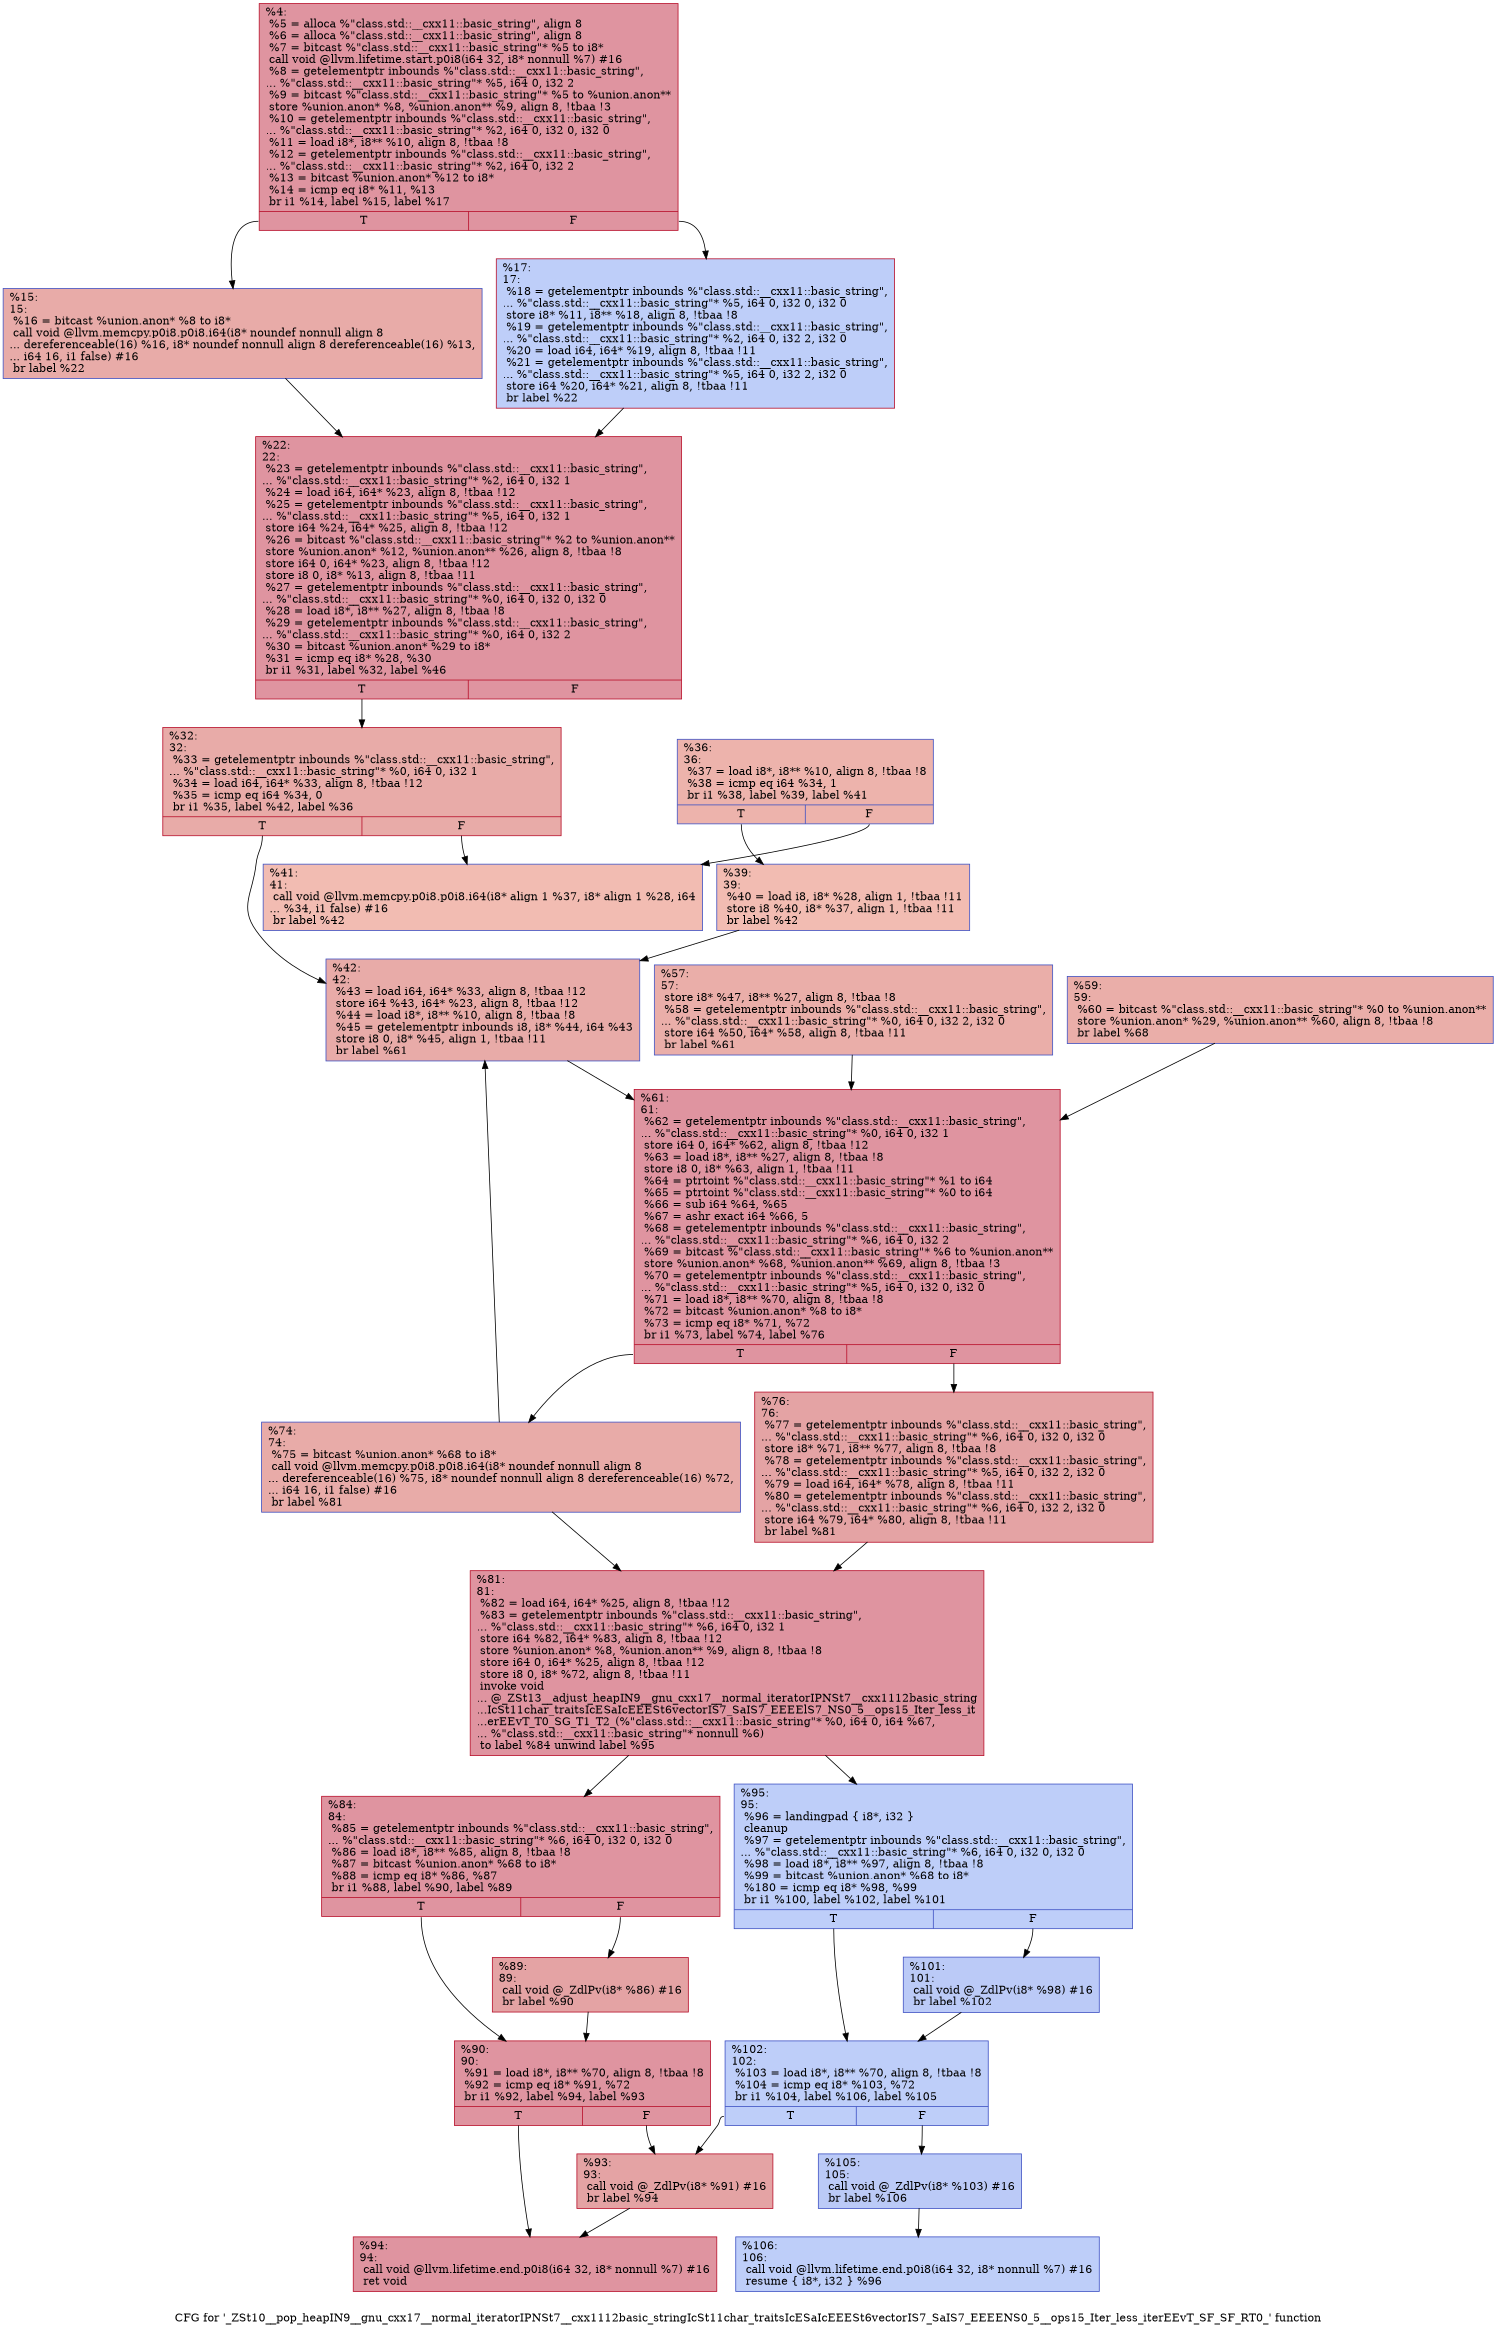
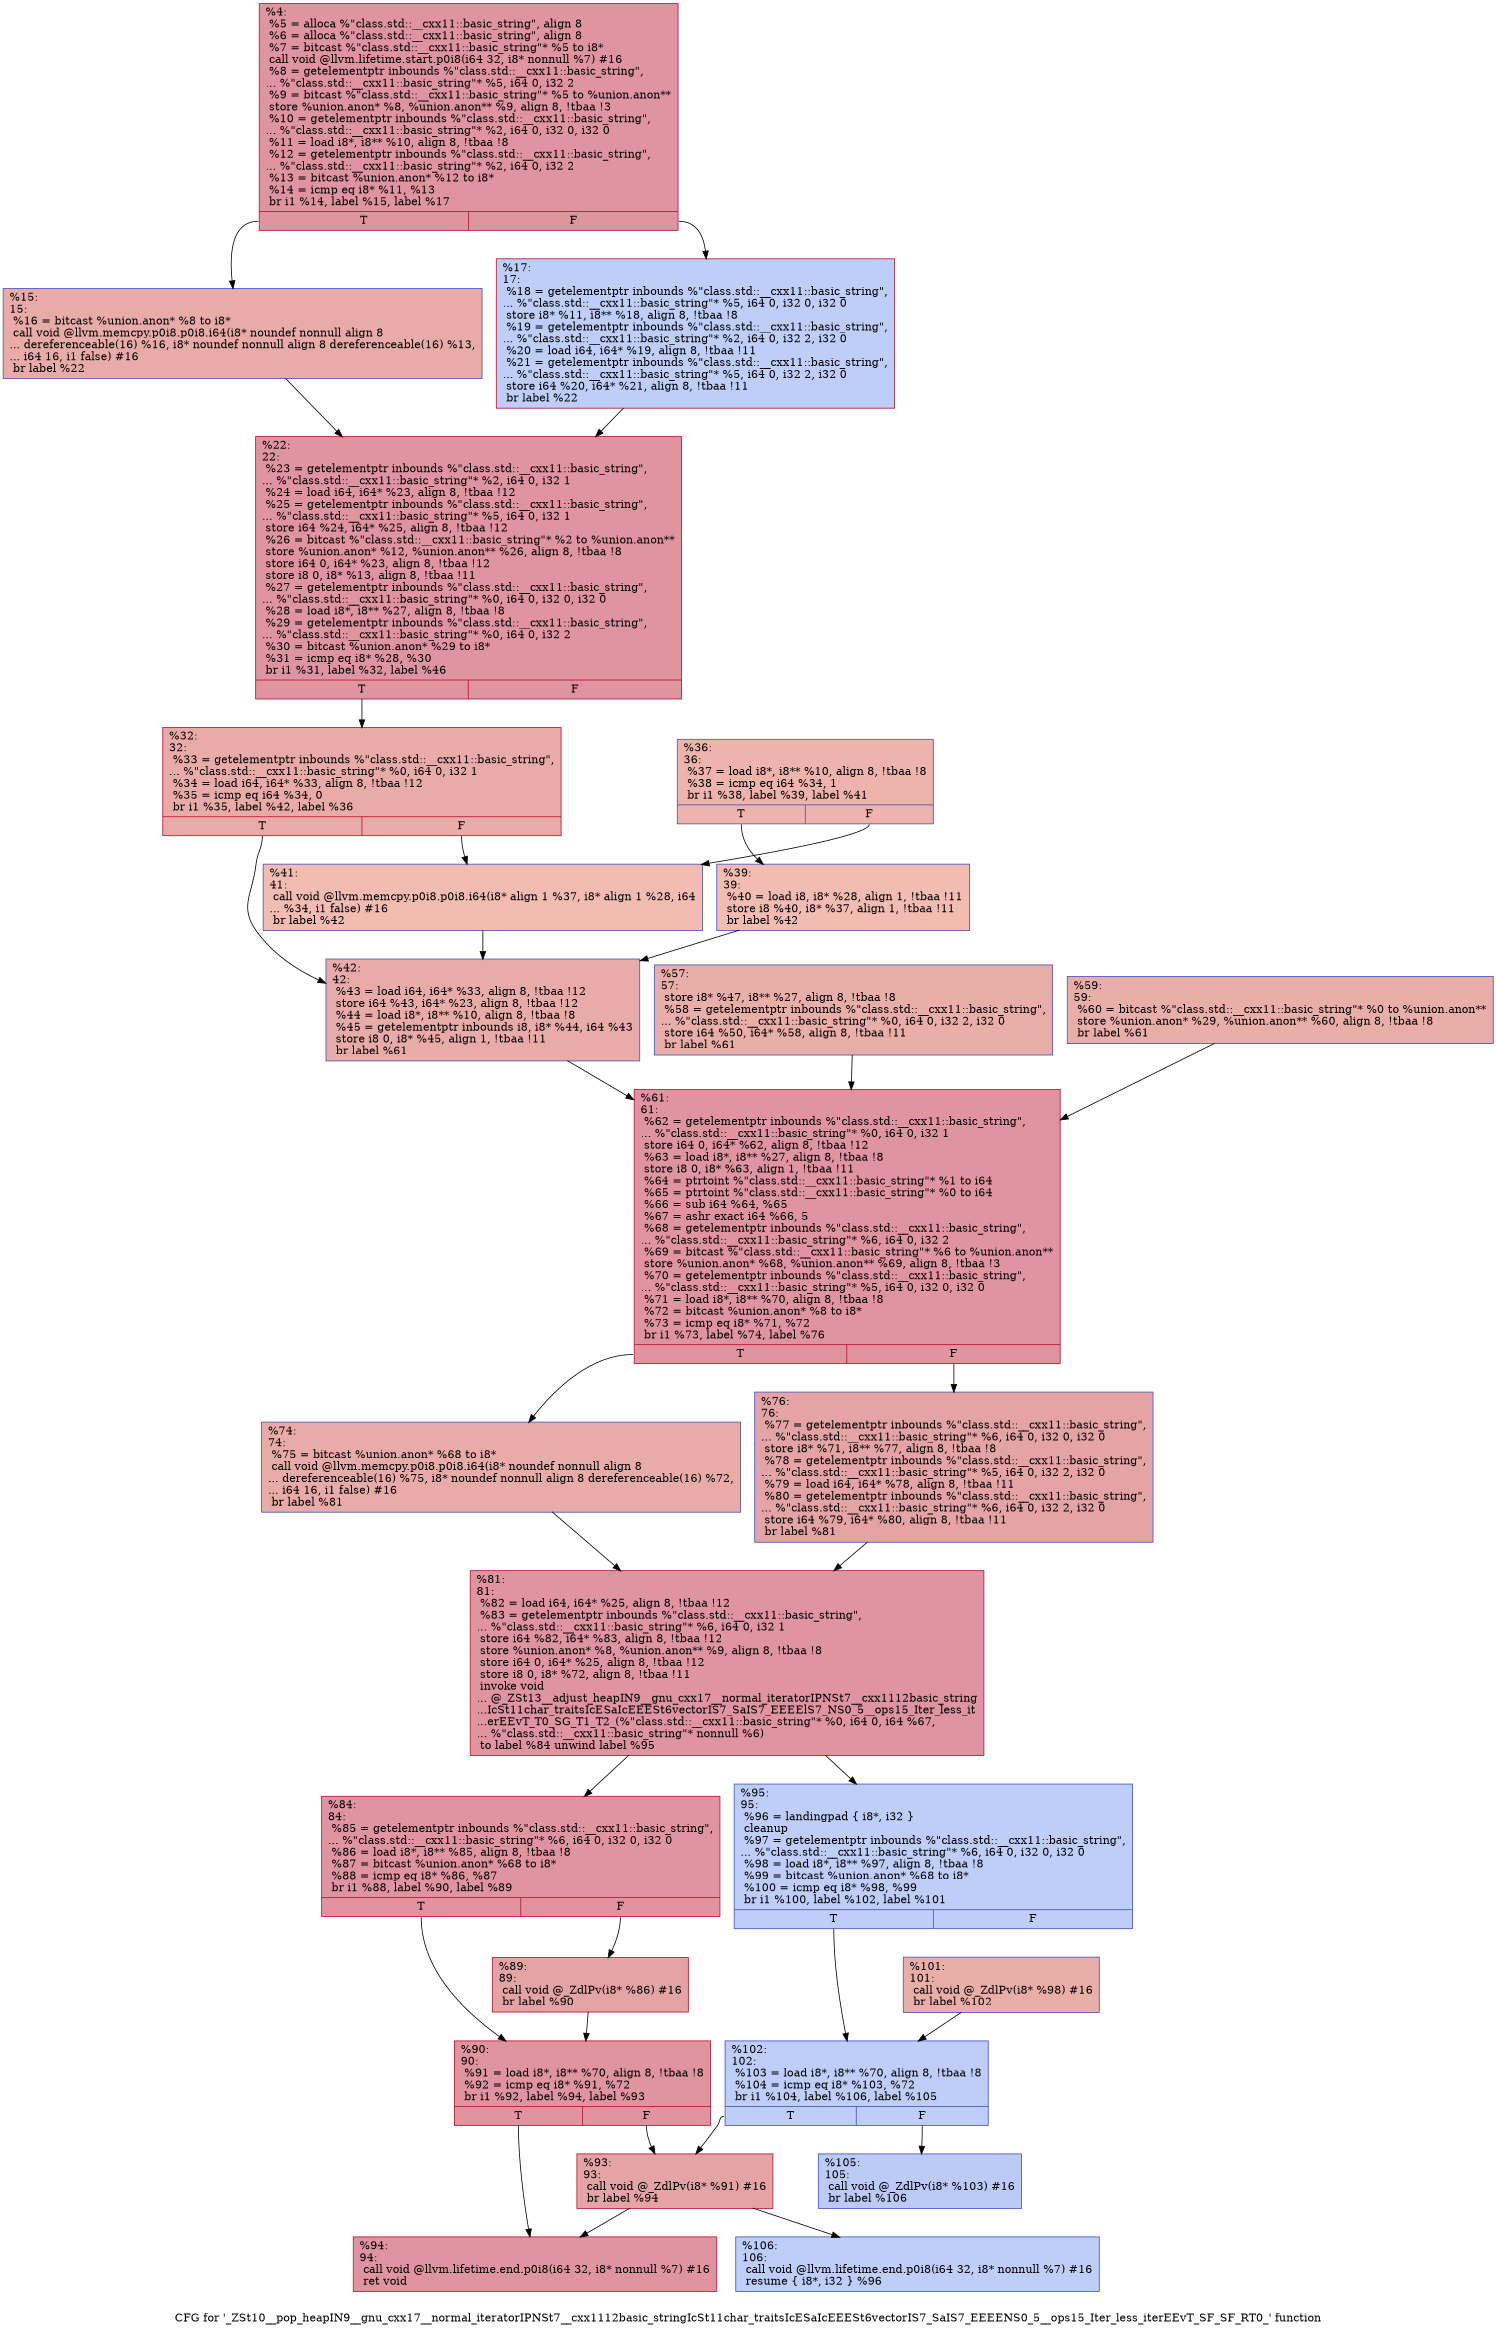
(1112, 1033) -> (1112, 1033)
(492, 1245) -> (483, 941)
(954, 1467) -> (954, 1467)
(829, 1888) -> (829, 1888)
(1031, 1940) -> none
(1001, 1985) -> (1001, 1985)
(919, 2219) -> (792, 2221)
